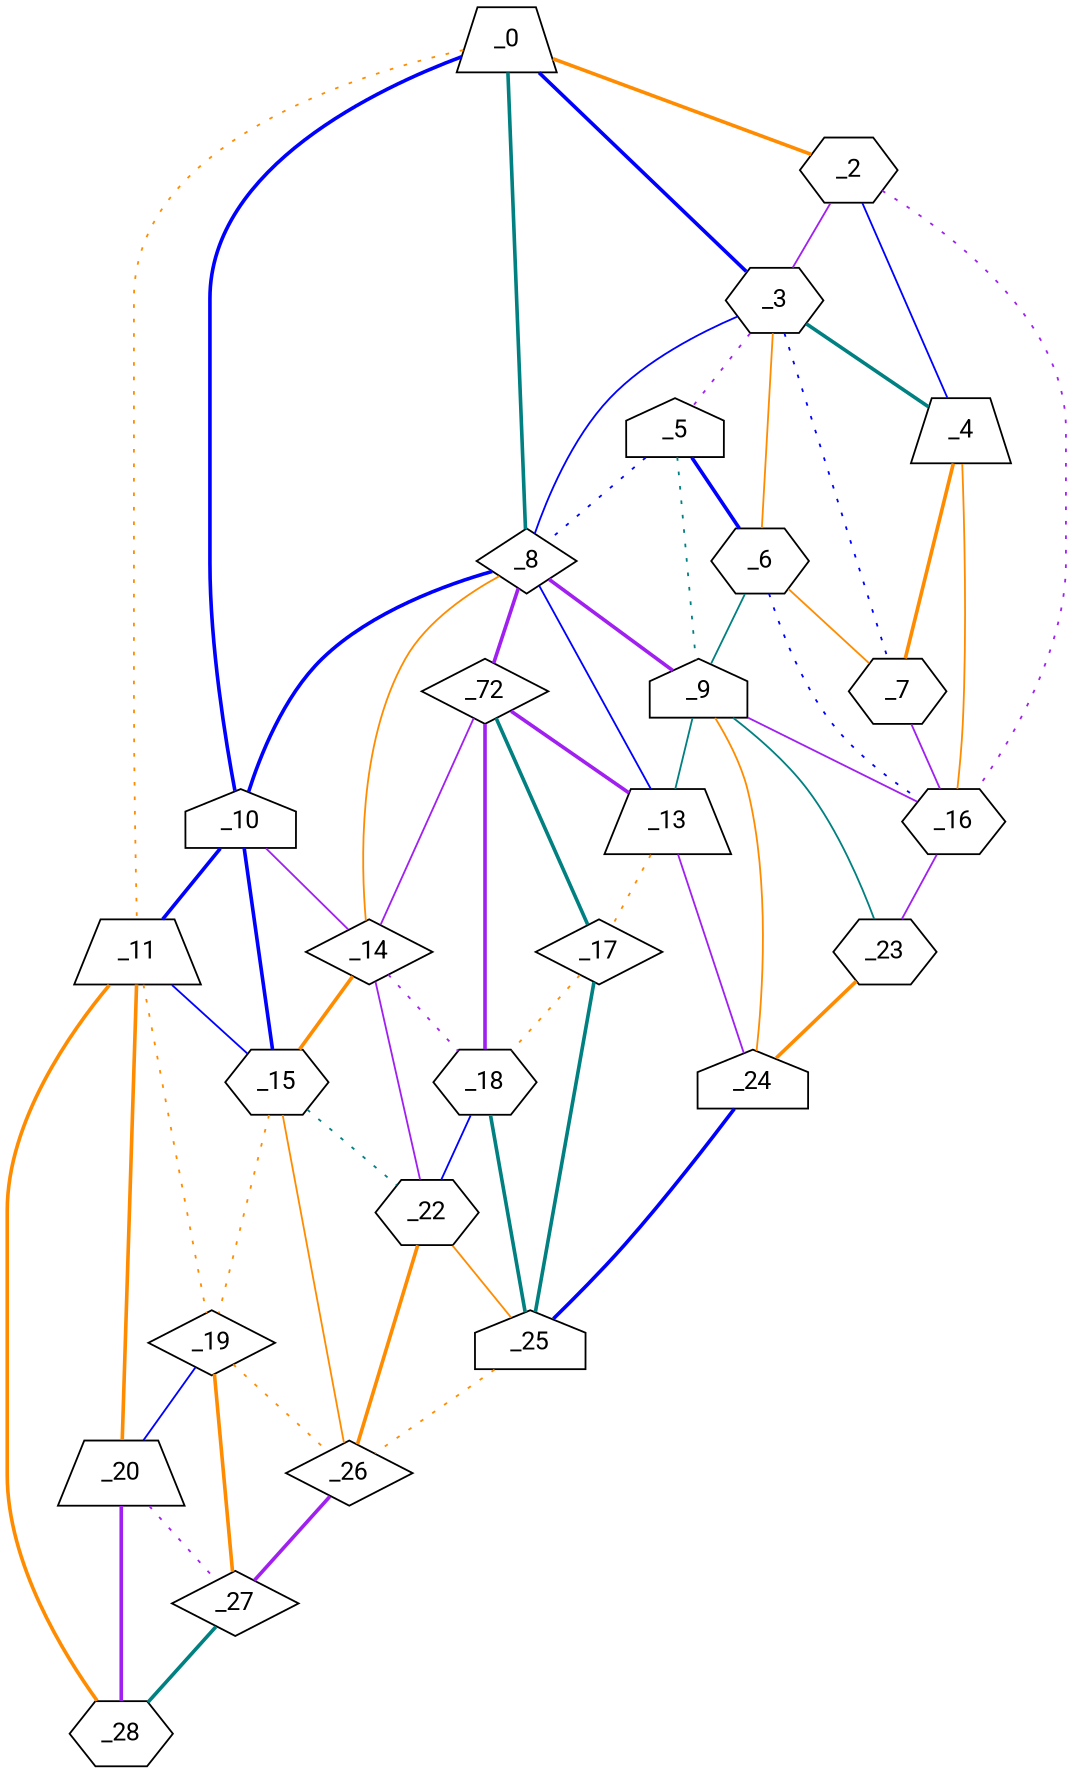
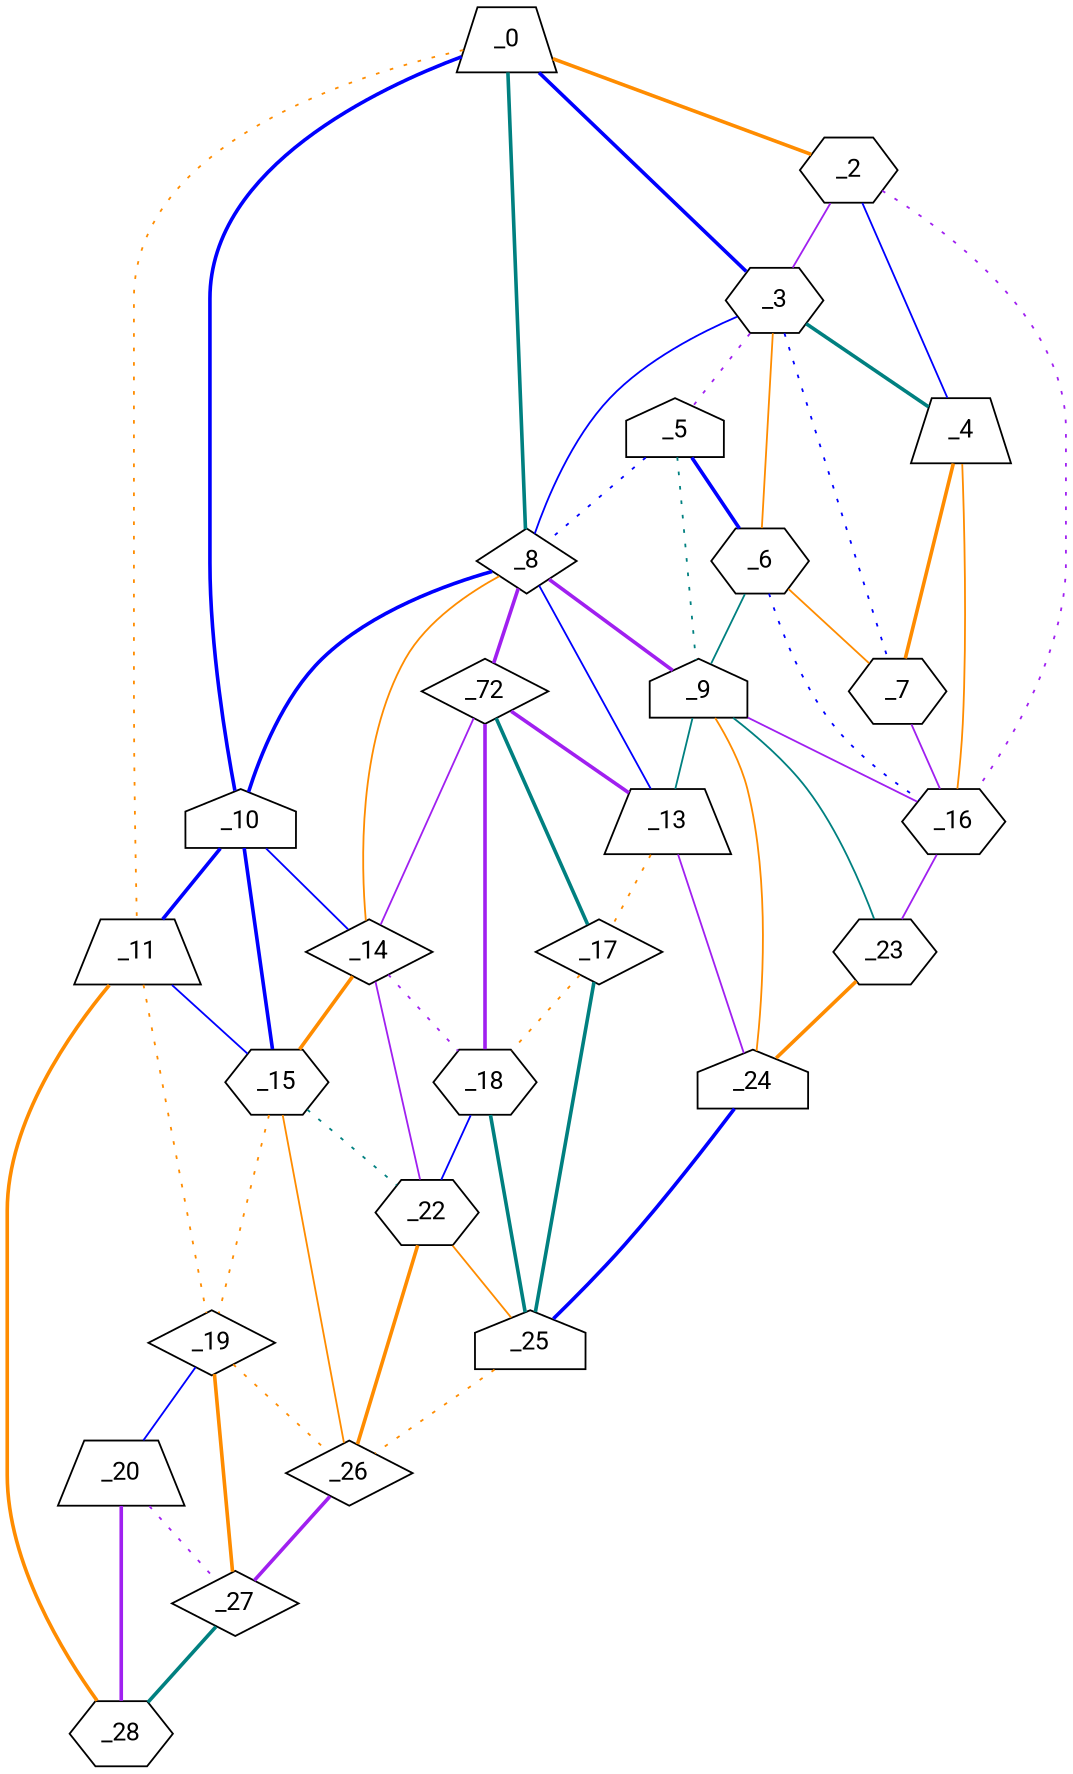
(307, 889) -> (307, 889)
(129, 1212) -> none
